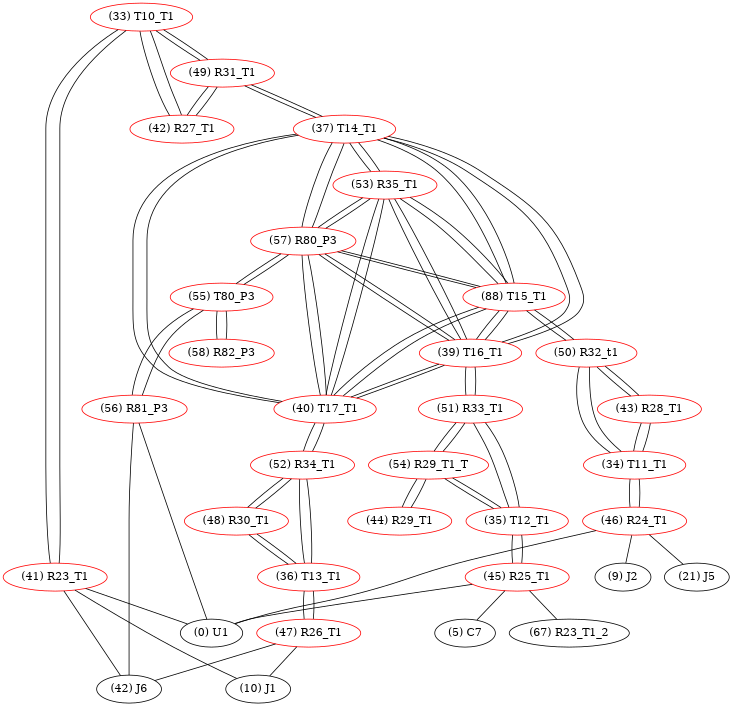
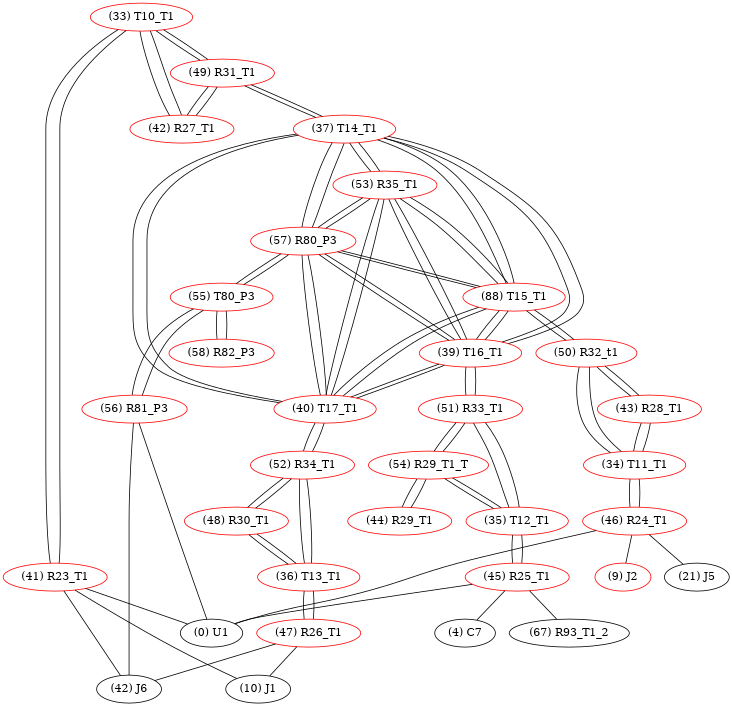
(623, 577) -> (623, 577)
(465, 633) -> (465, 633)
(569, 633) -> (569, 633)
